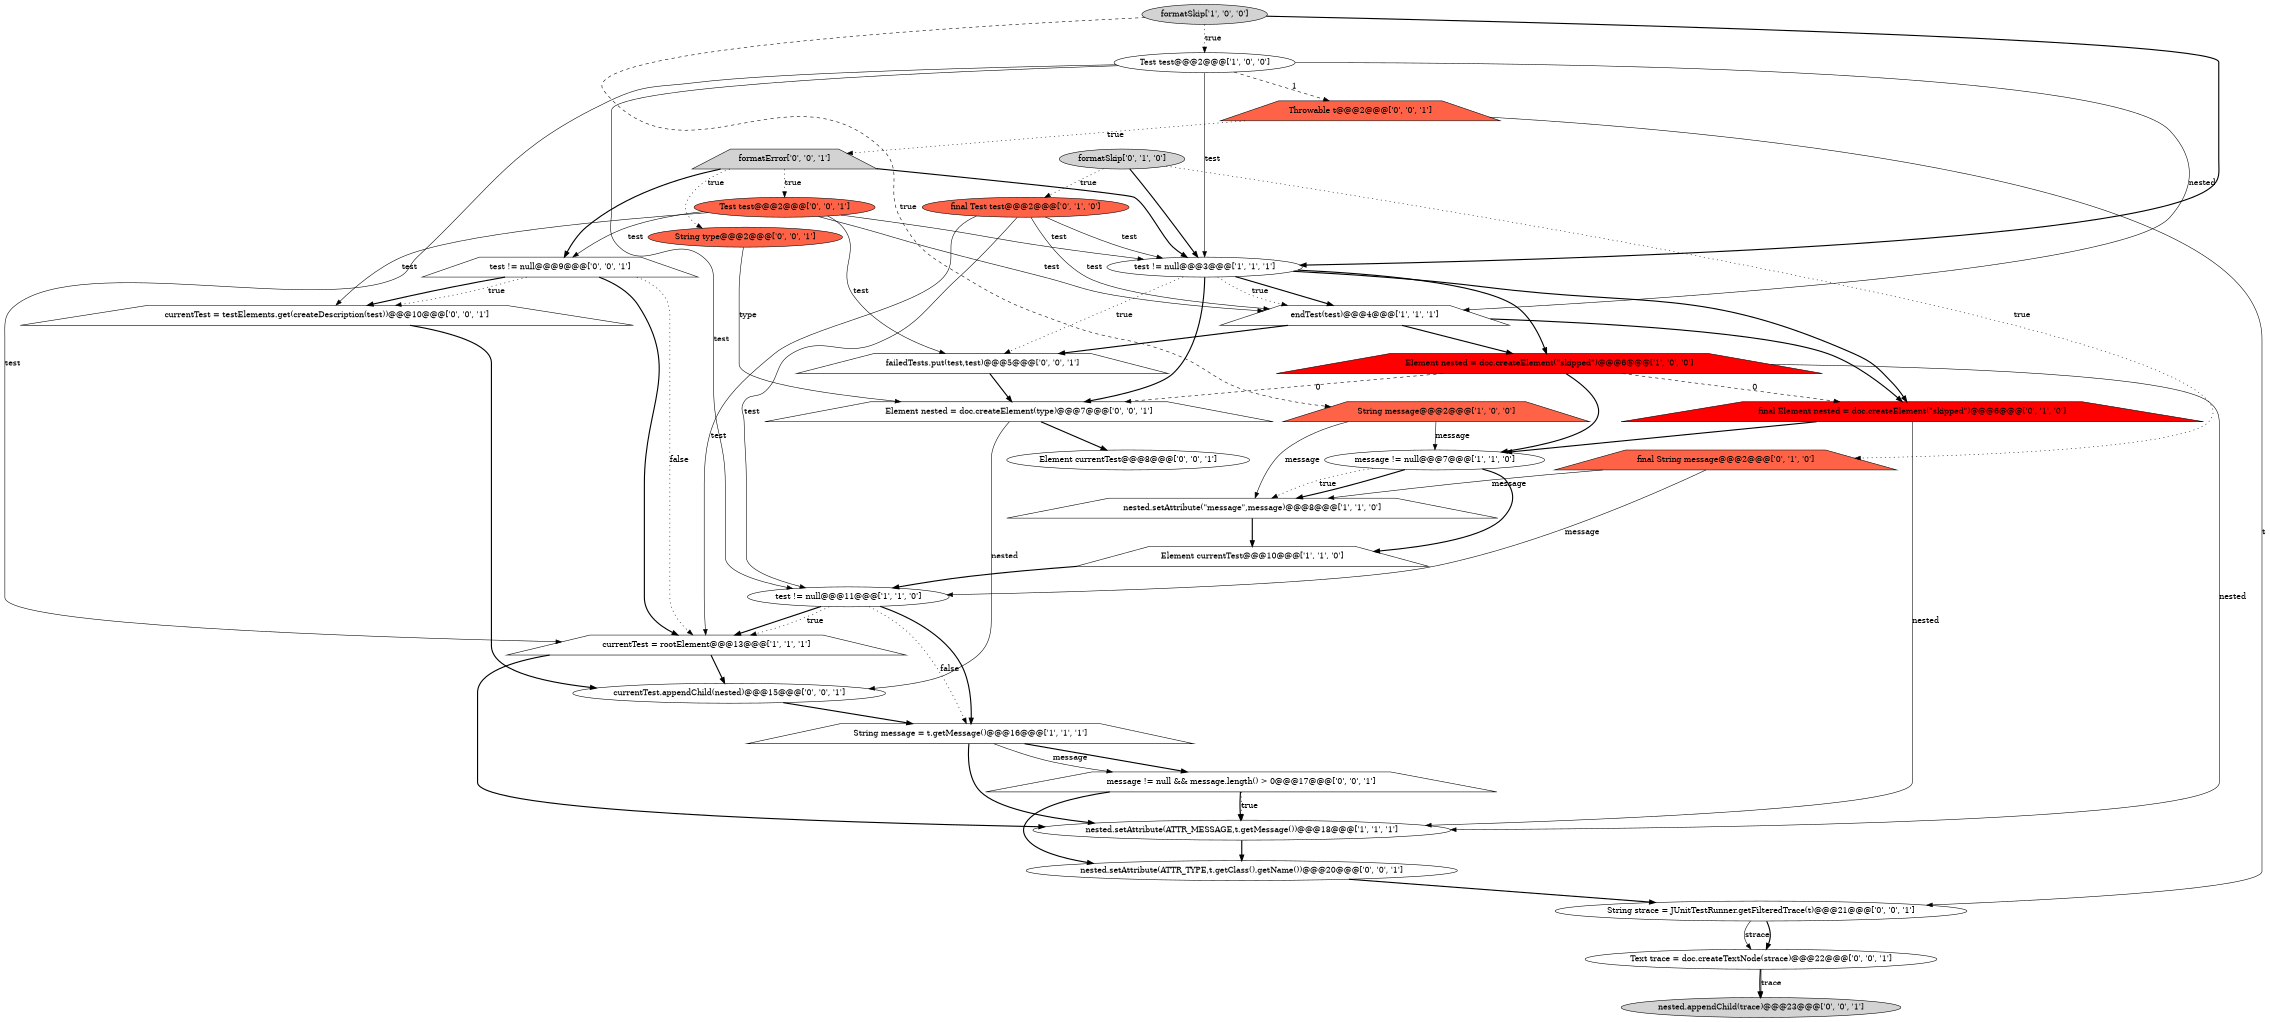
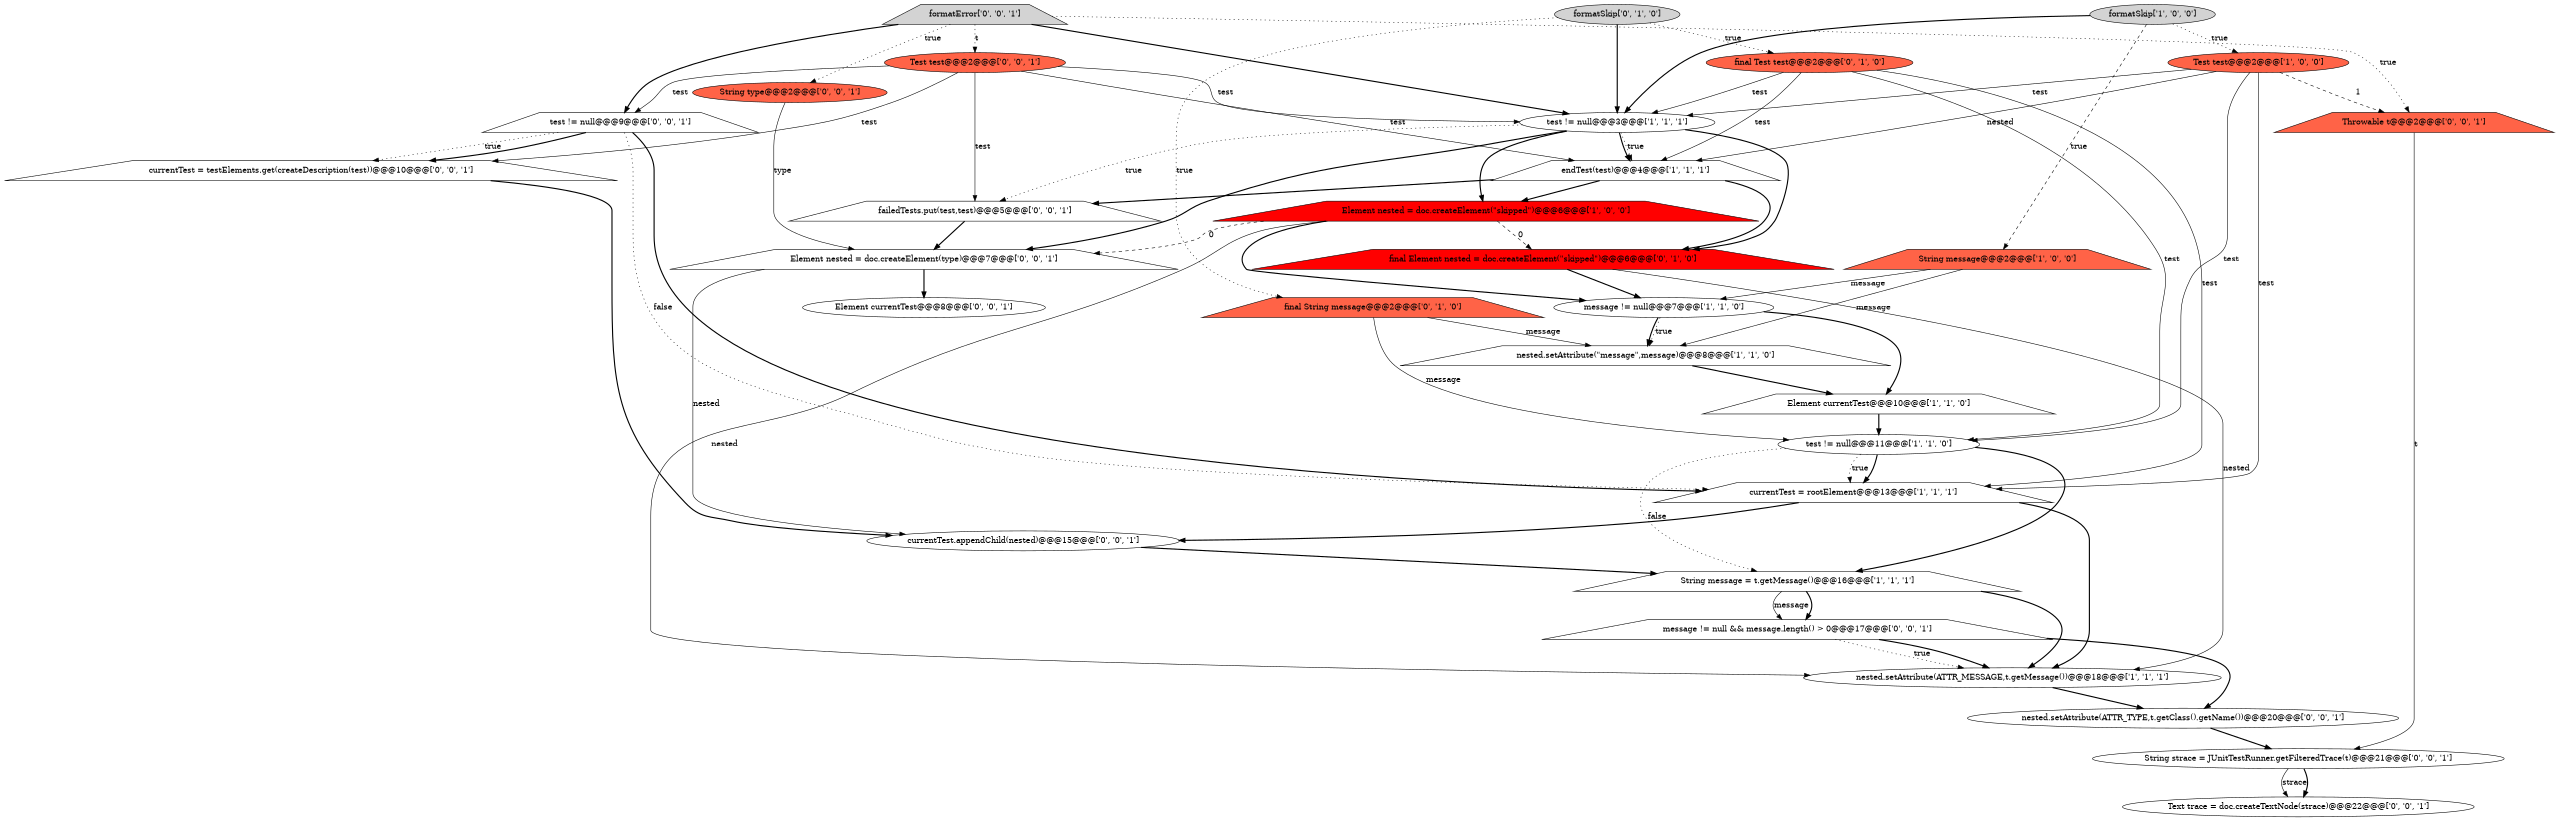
(1205, 63) -> (2258, 63)
(1049, 137) -> (1742, 30)
(793, 183) -> (977, 39)
(1761, 1007) -> none
